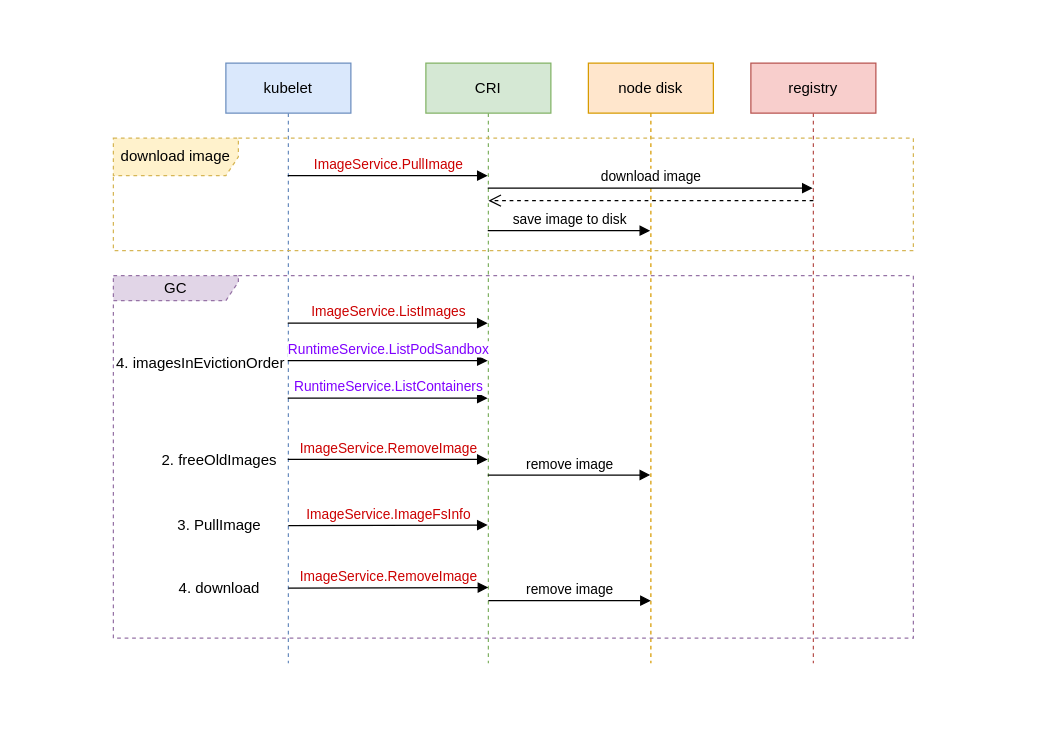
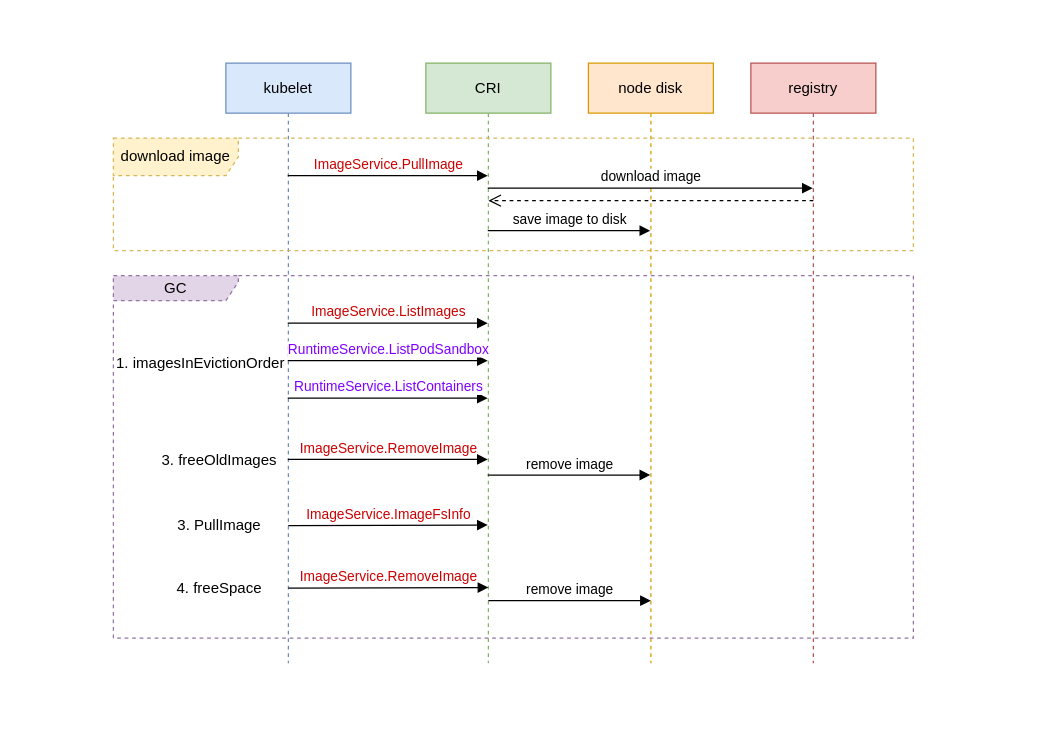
(201, 363) -> (201, 363)
(219, 461) -> (219, 461)
(219, 588) -> (219, 588)
